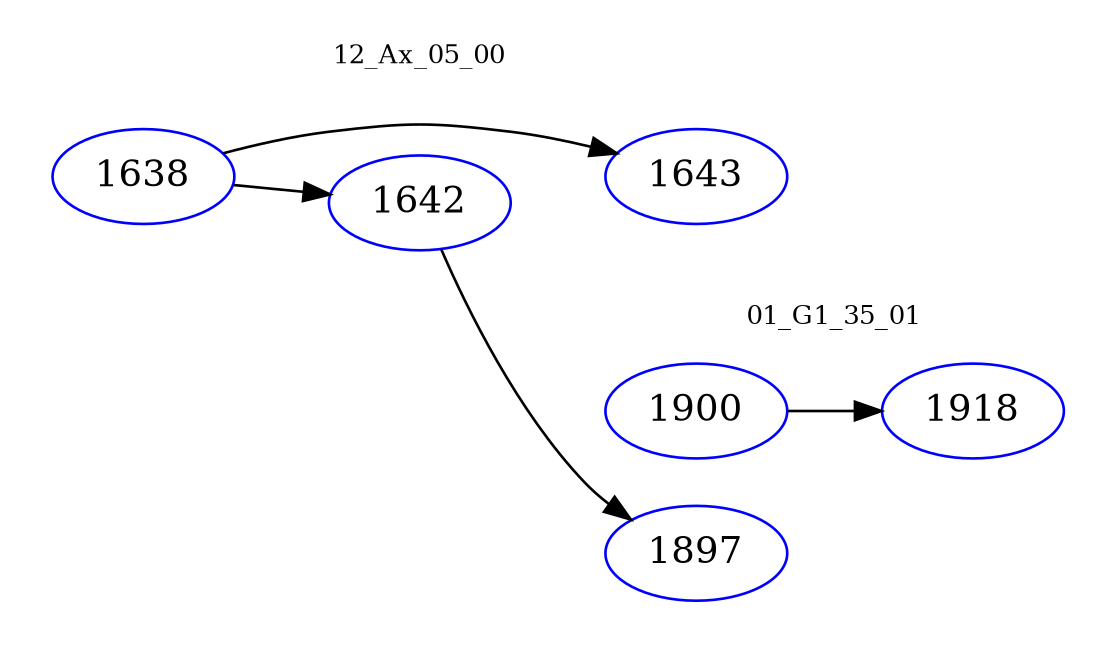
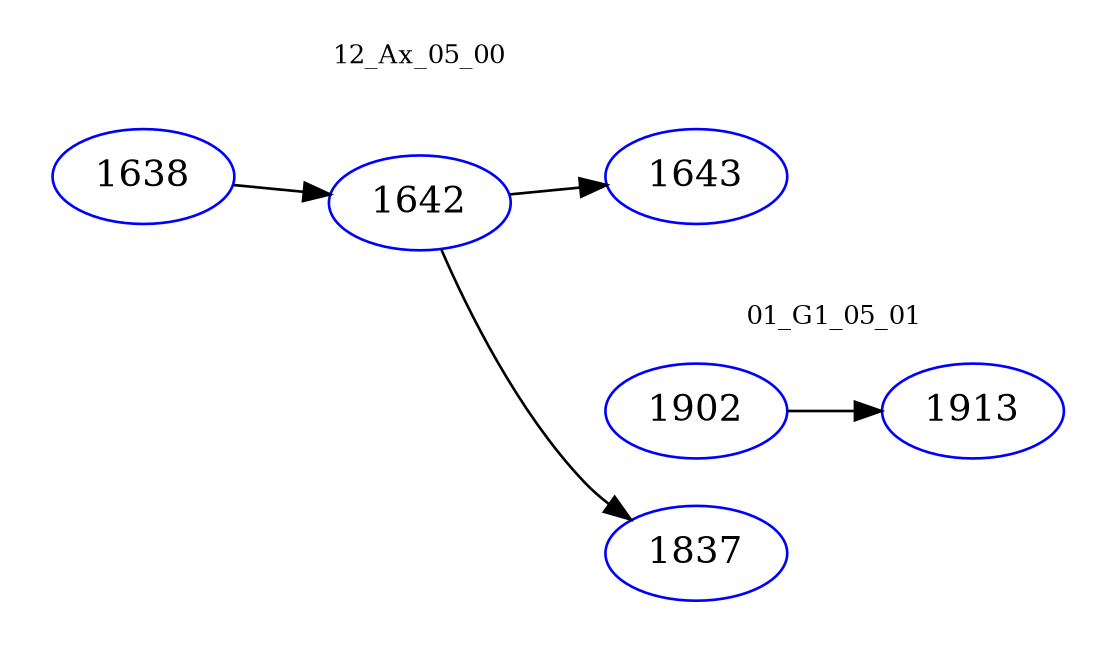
(406, 125) -> (545, 191)
(835, 317) -> (835, 317)
(696, 411) -> (696, 411)
(973, 411) -> (973, 411)
(696, 553) -> (696, 553)
